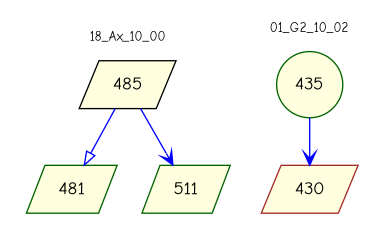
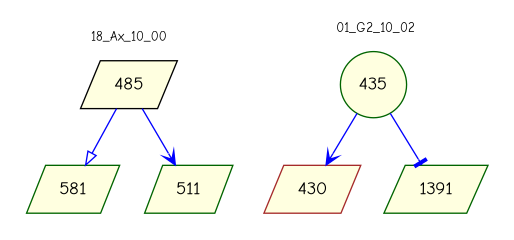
(72, 189) -> (73, 189)
none -> (436, 189)
